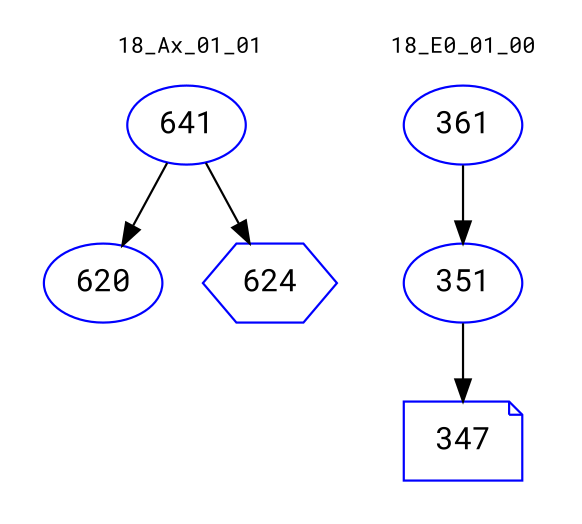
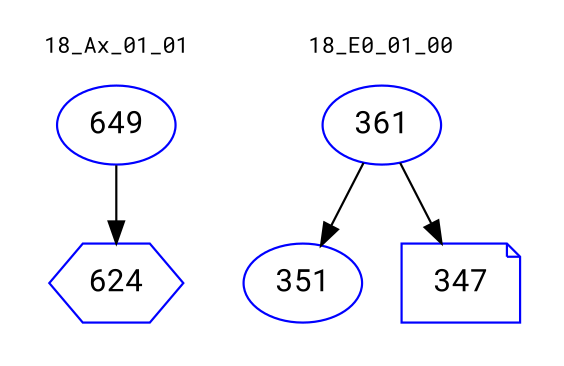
(187, 125) -> (116, 125)
(103, 283) -> none
(463, 351) -> (416, 193)
